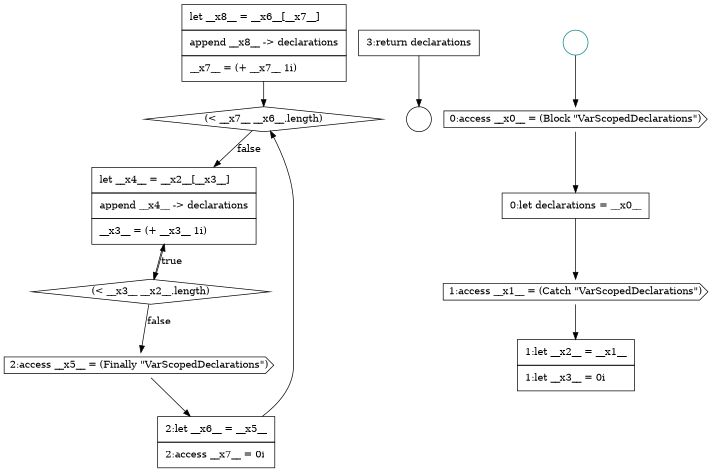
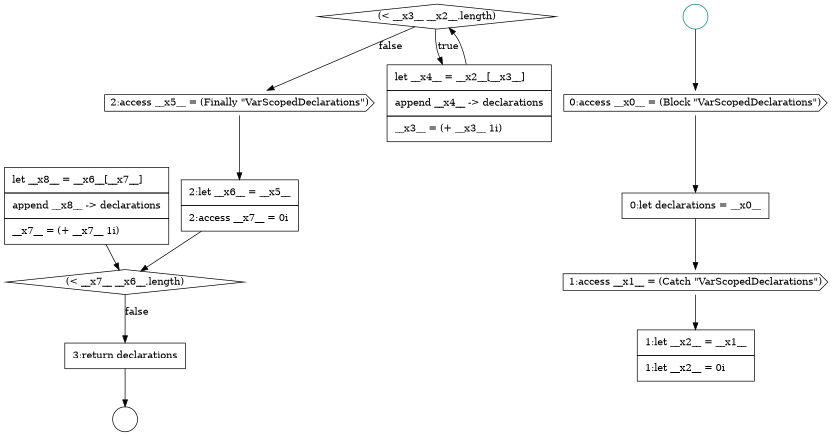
(236, 146) -> (125, 315)
(565, 378) -> (685, 368)
